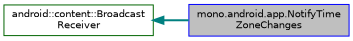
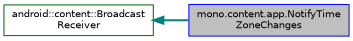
(269, 20) -> (269, 20)
